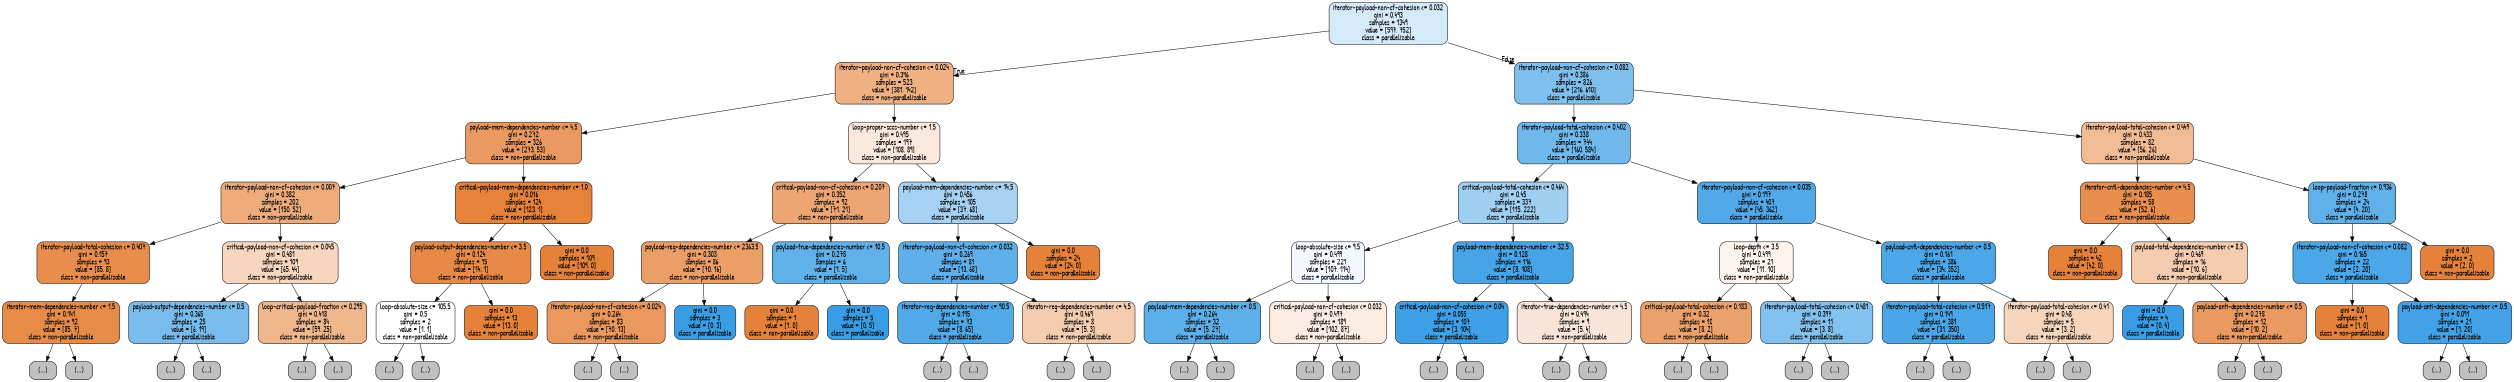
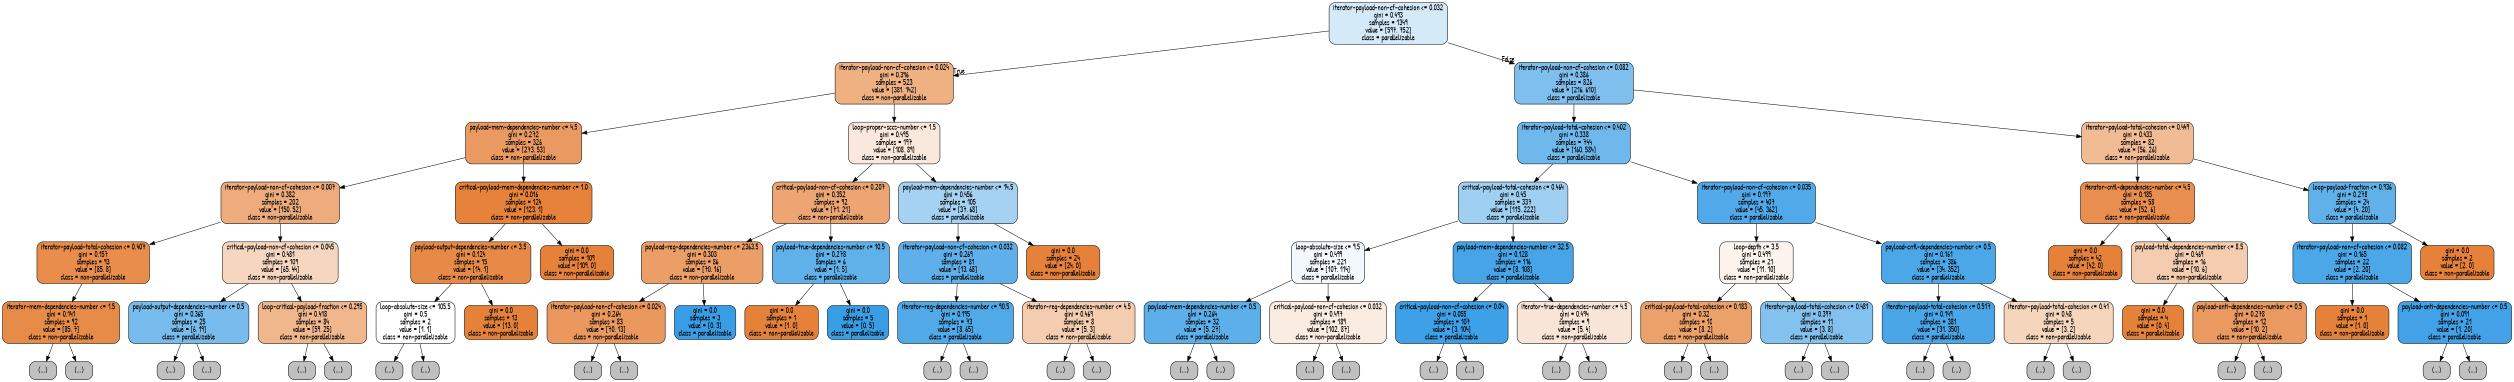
(2153, 323) -> (2153, 323)
